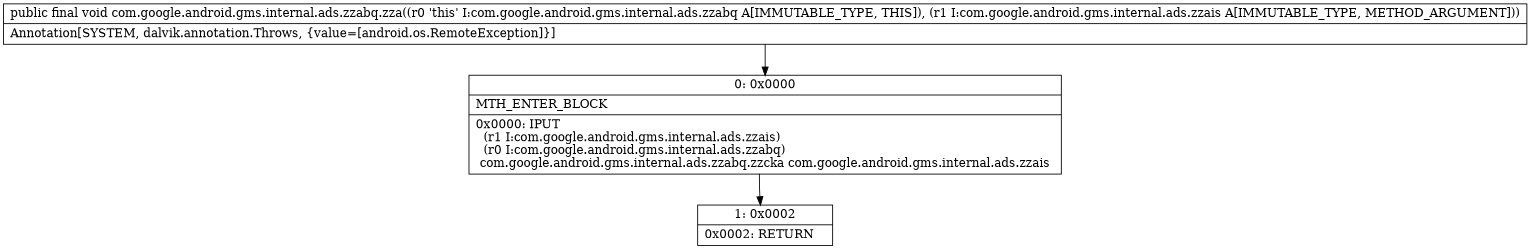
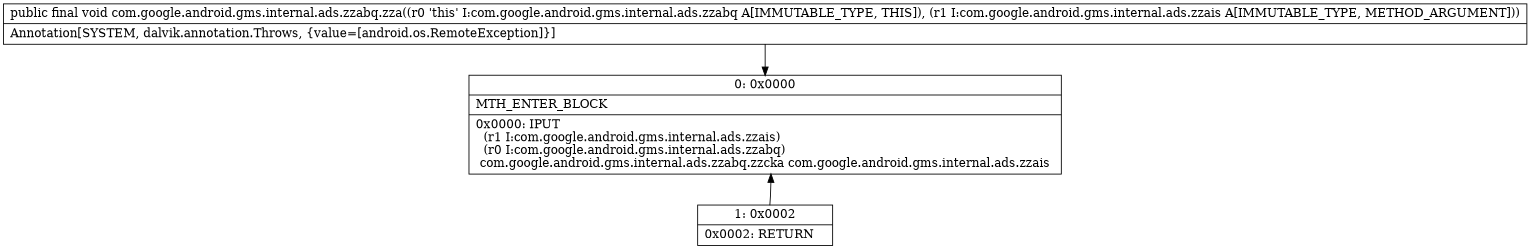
(759, 185) -> (771, 194)
